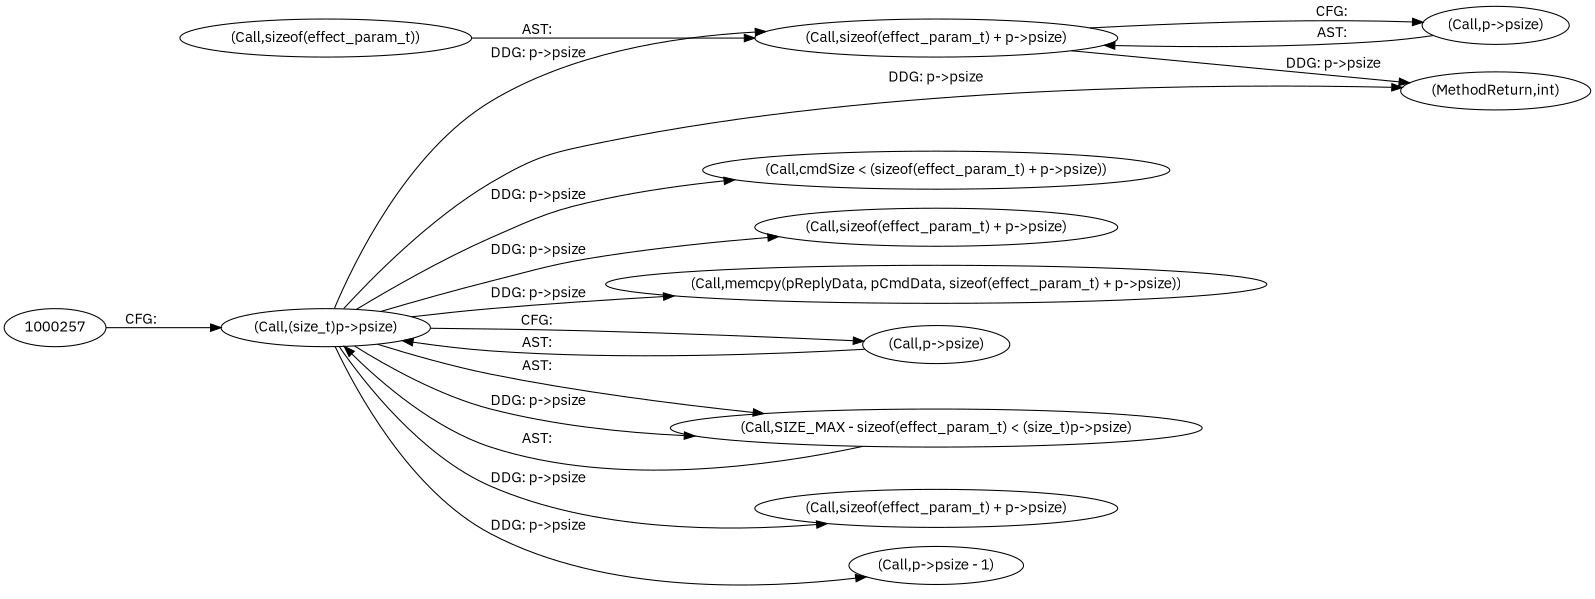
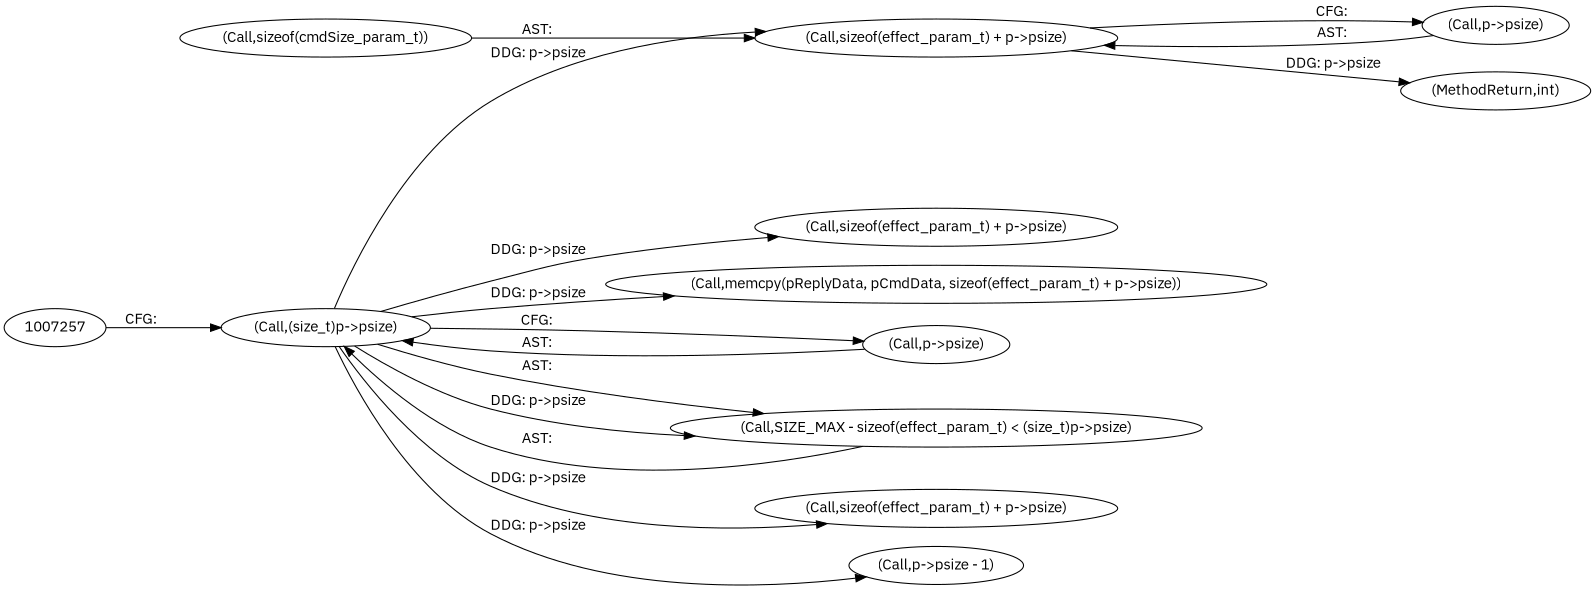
(326, 38) -> (326, 38)
(839, 107) -> none
(936, 170) -> none
(55, 328) -> (55, 328)
